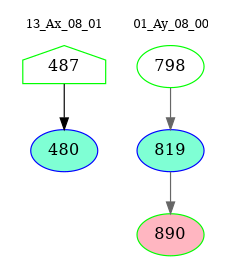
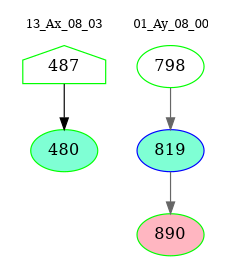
(64, 25) -> (64, 25)
(64, 151) -> (64, 151)
